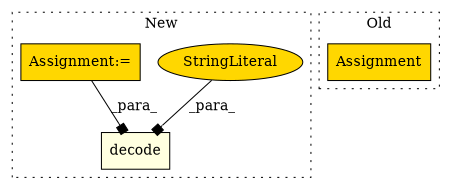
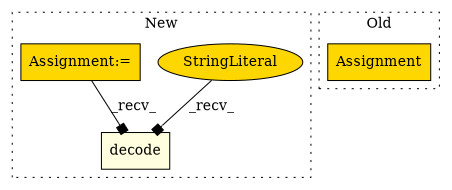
(134, 107) -> (134, 107)
(212, 107) -> (212, 107)
